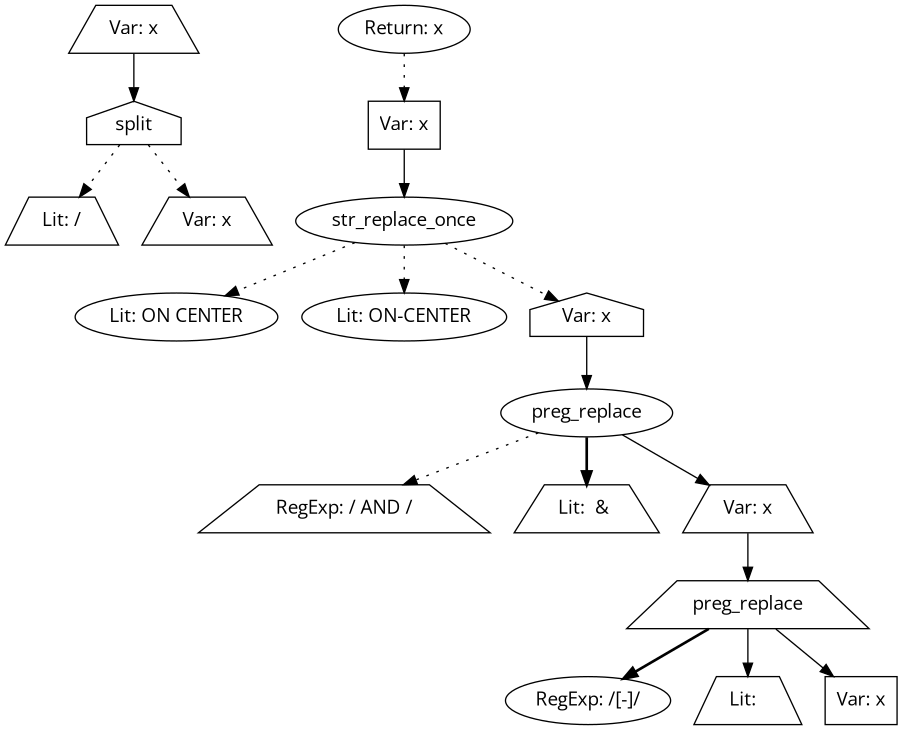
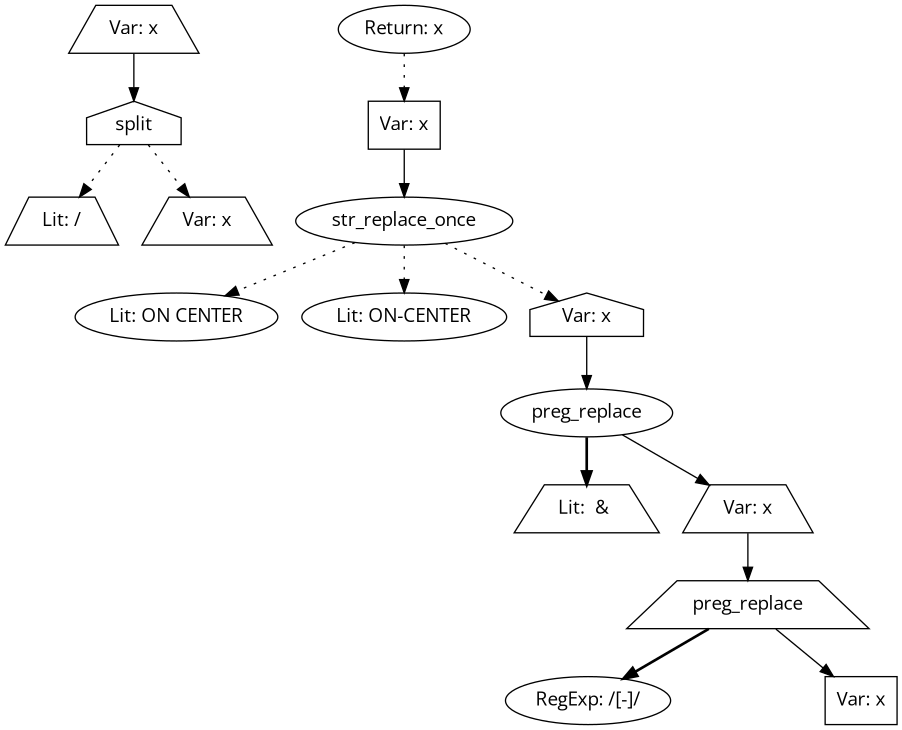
(344, 509) -> none
(748, 701) -> none
